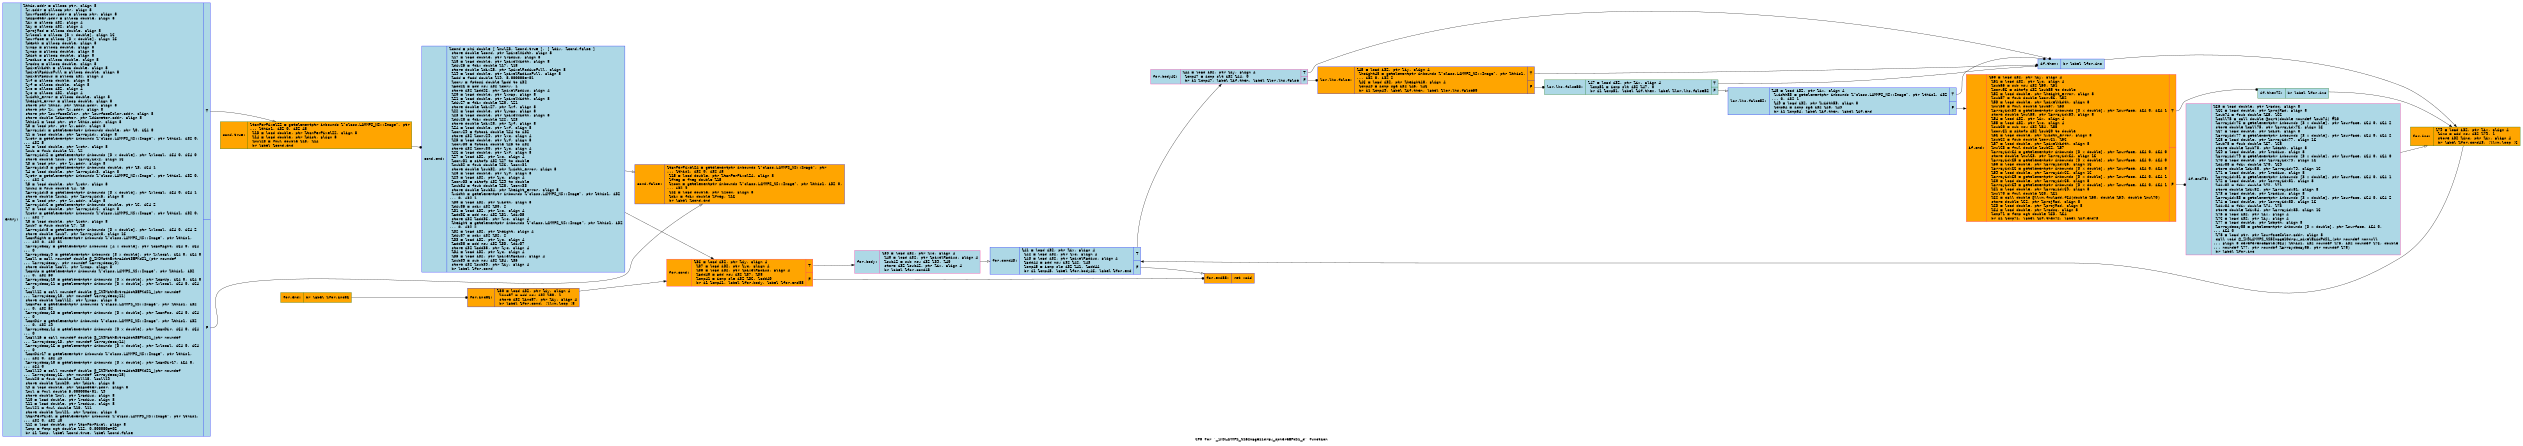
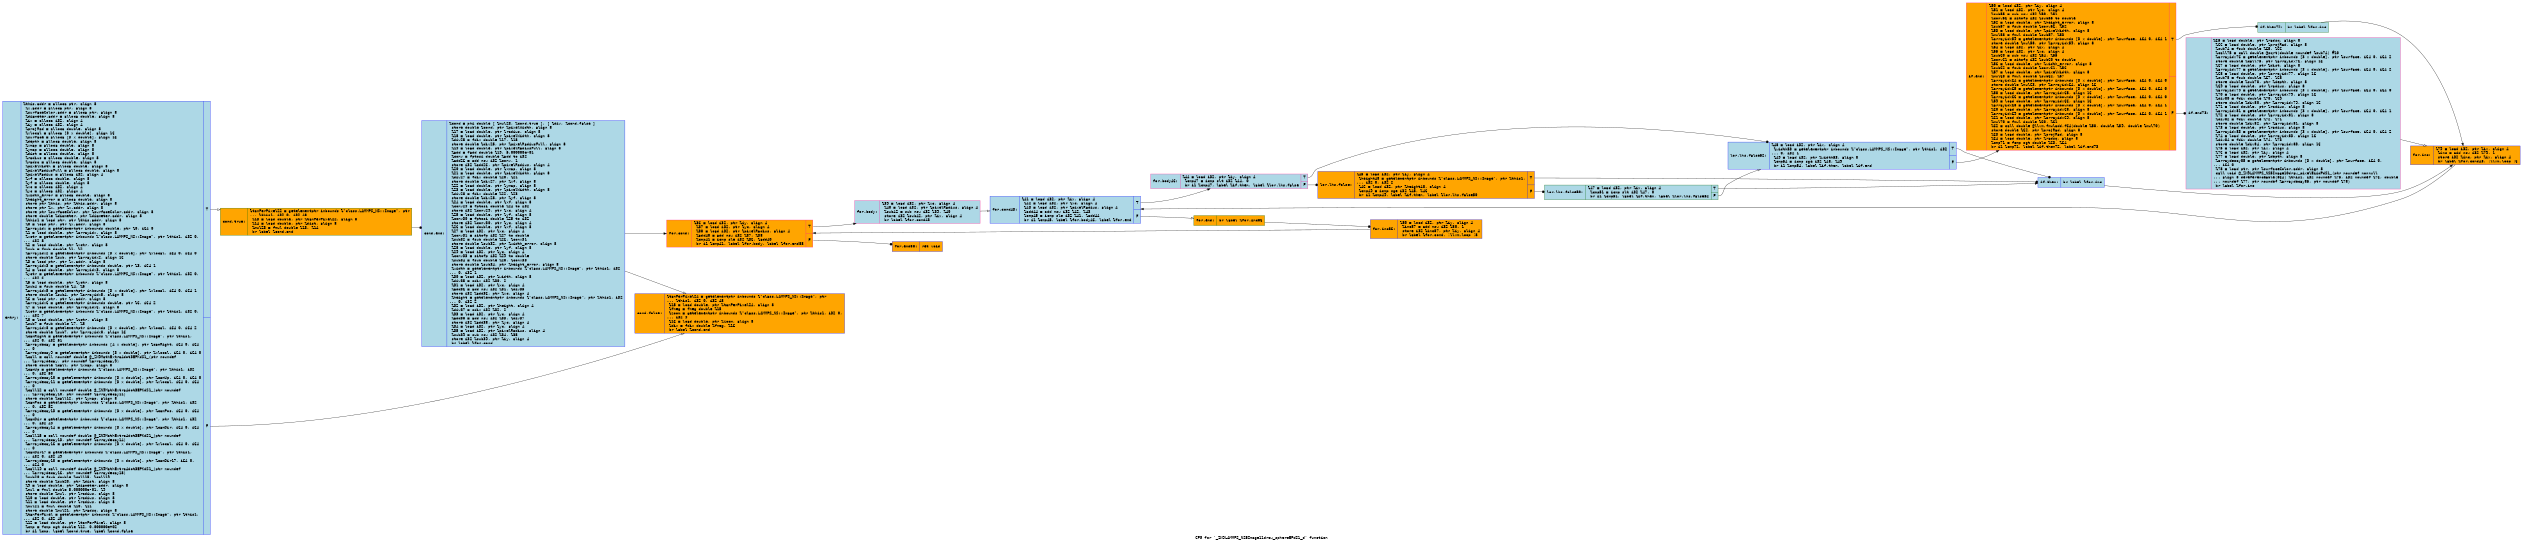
(1675, 12) -> (1533, 128)
(2465, 136) -> (2465, 155)
(1171, 269) -> (1166, 217)
